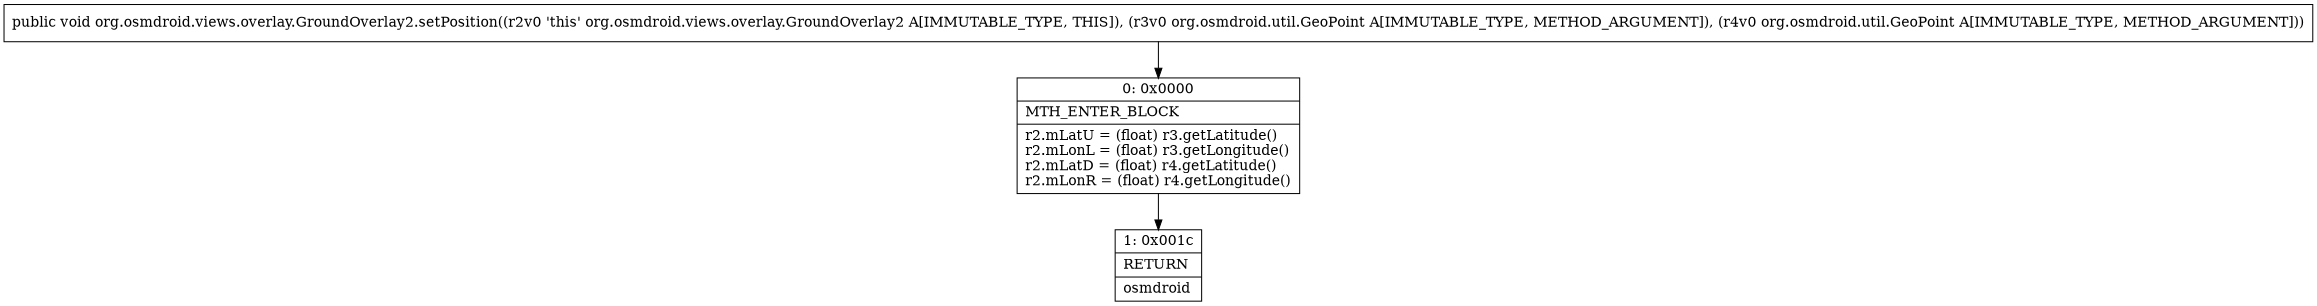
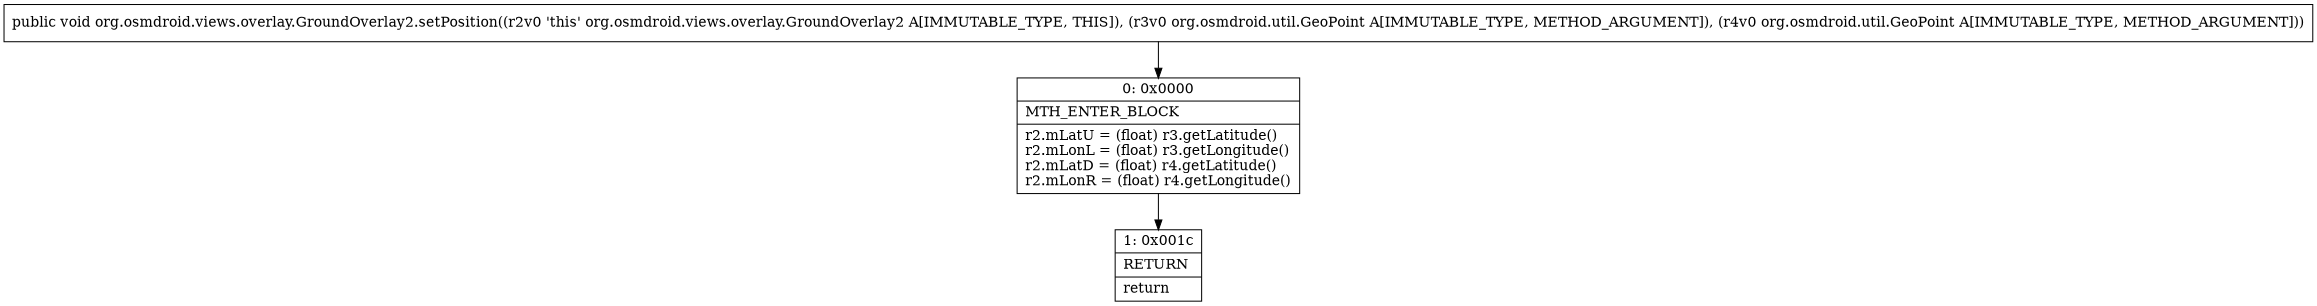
(1157, 289) -> (1146, 289)
